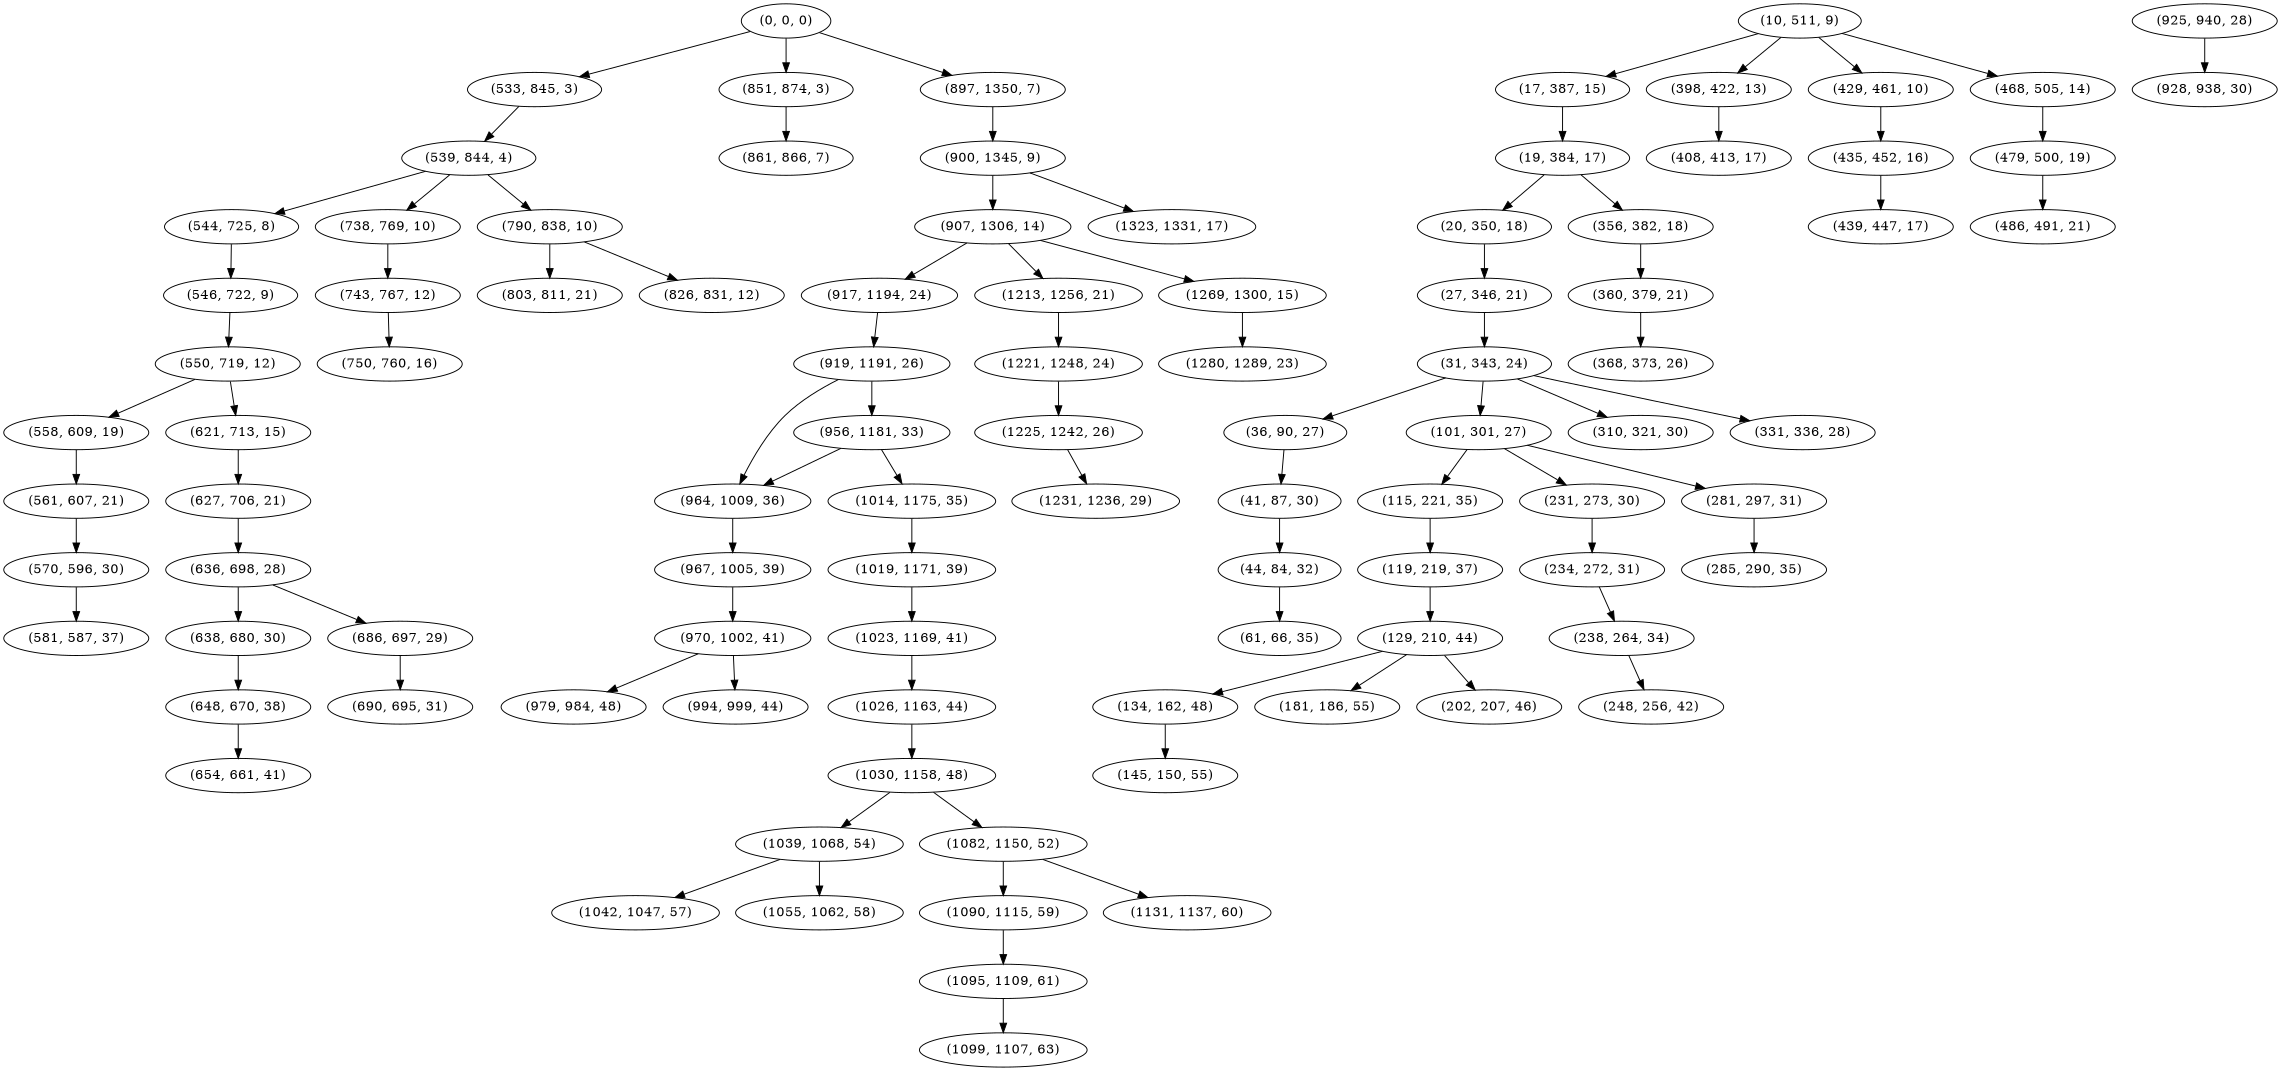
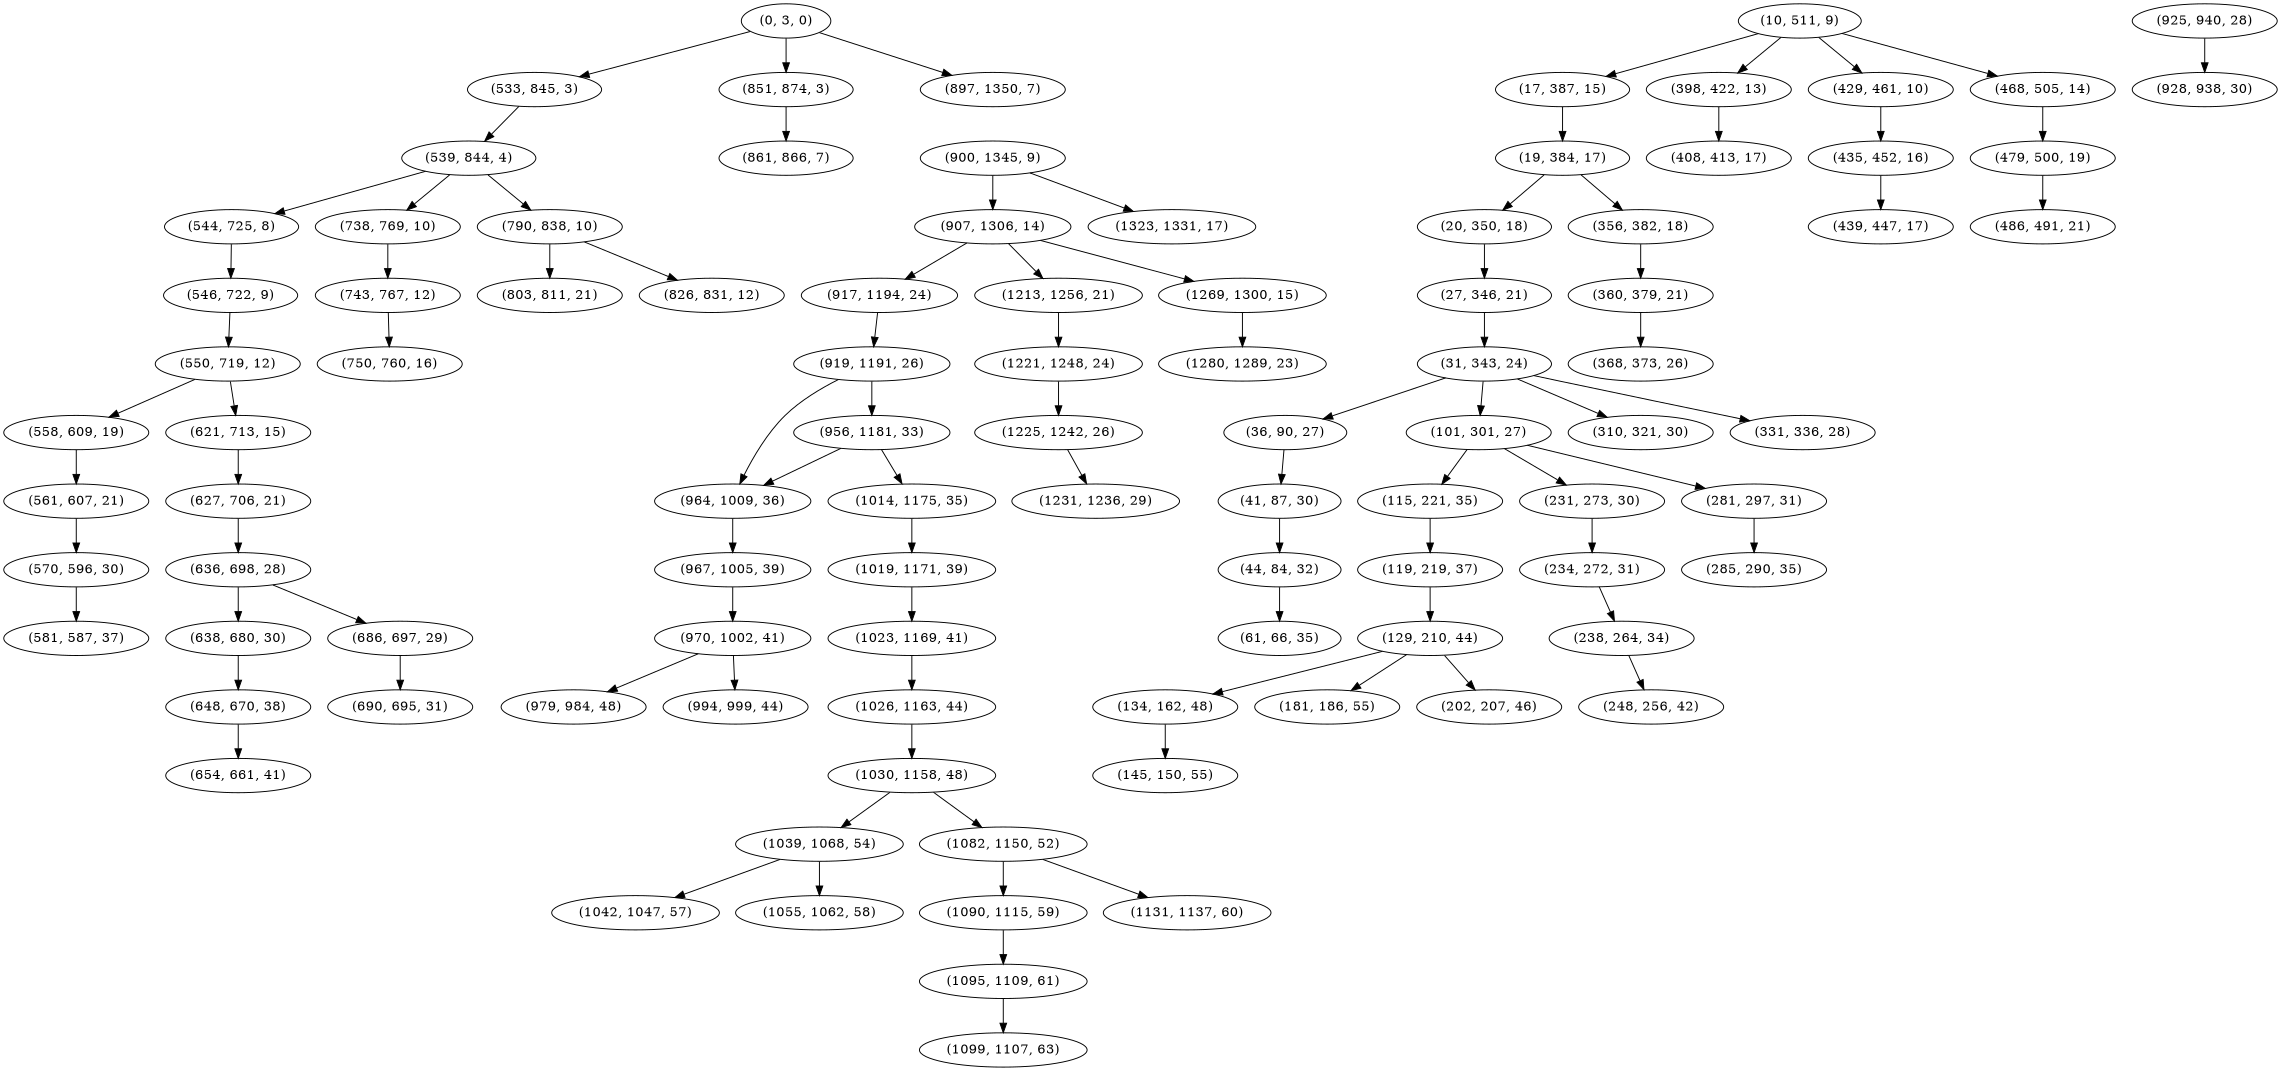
(786, 21) -> (786, 21)
(993, 119) -> none
